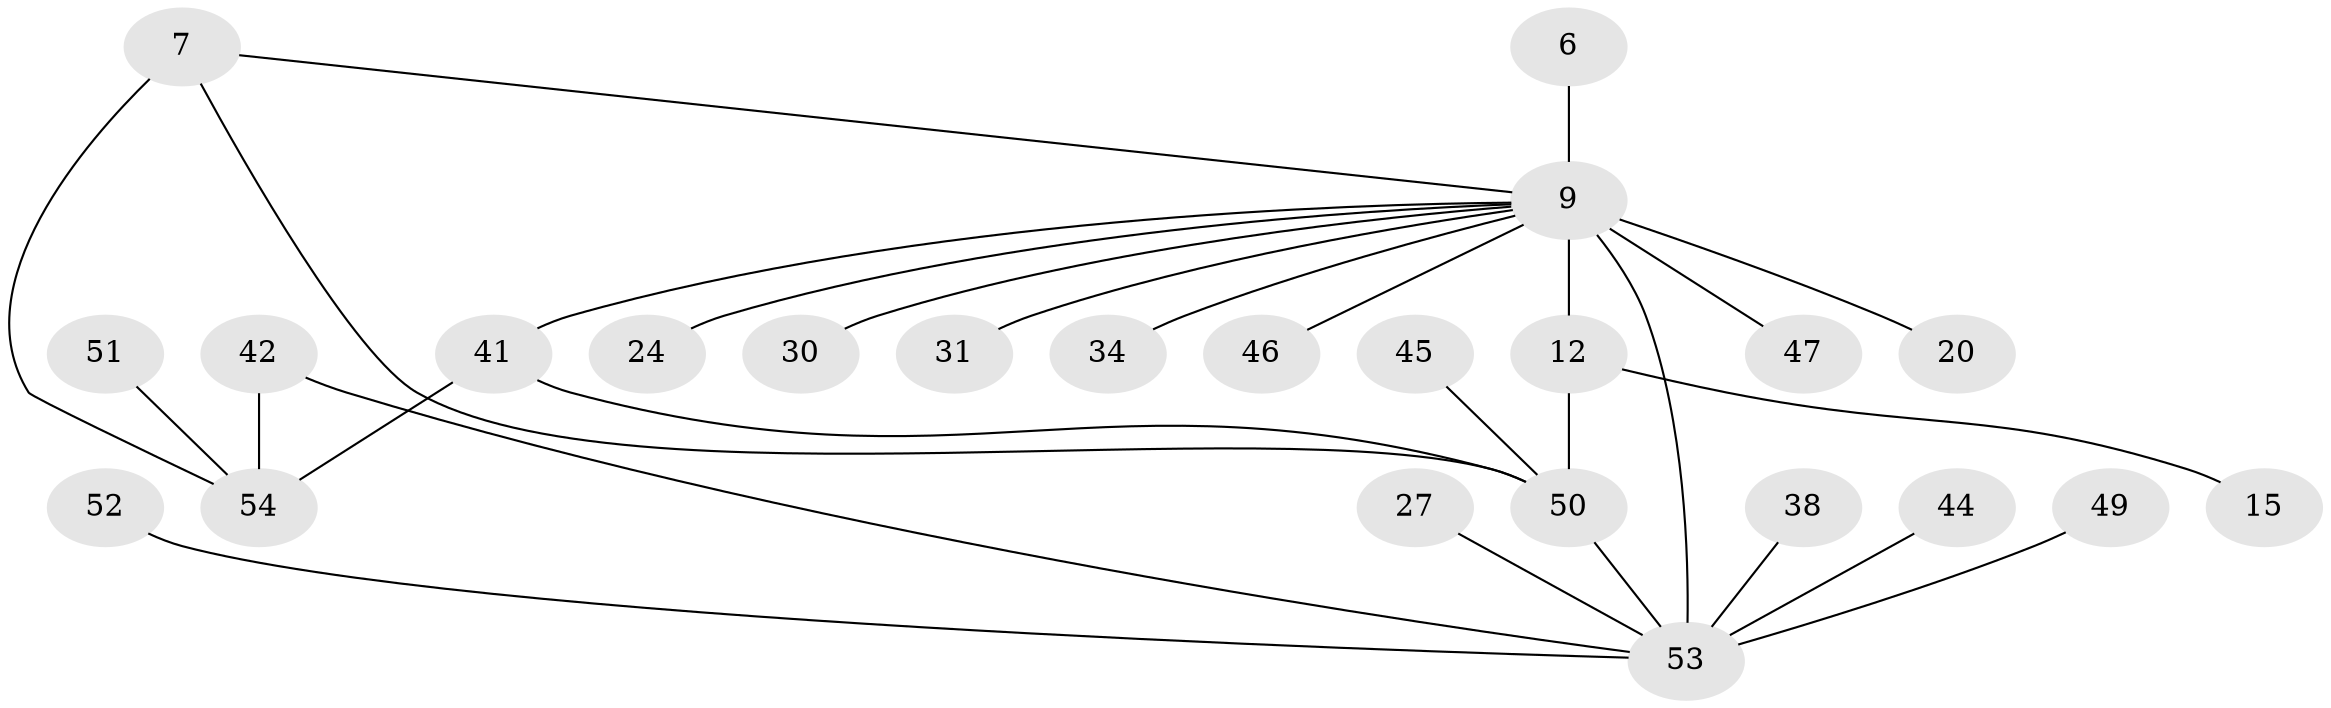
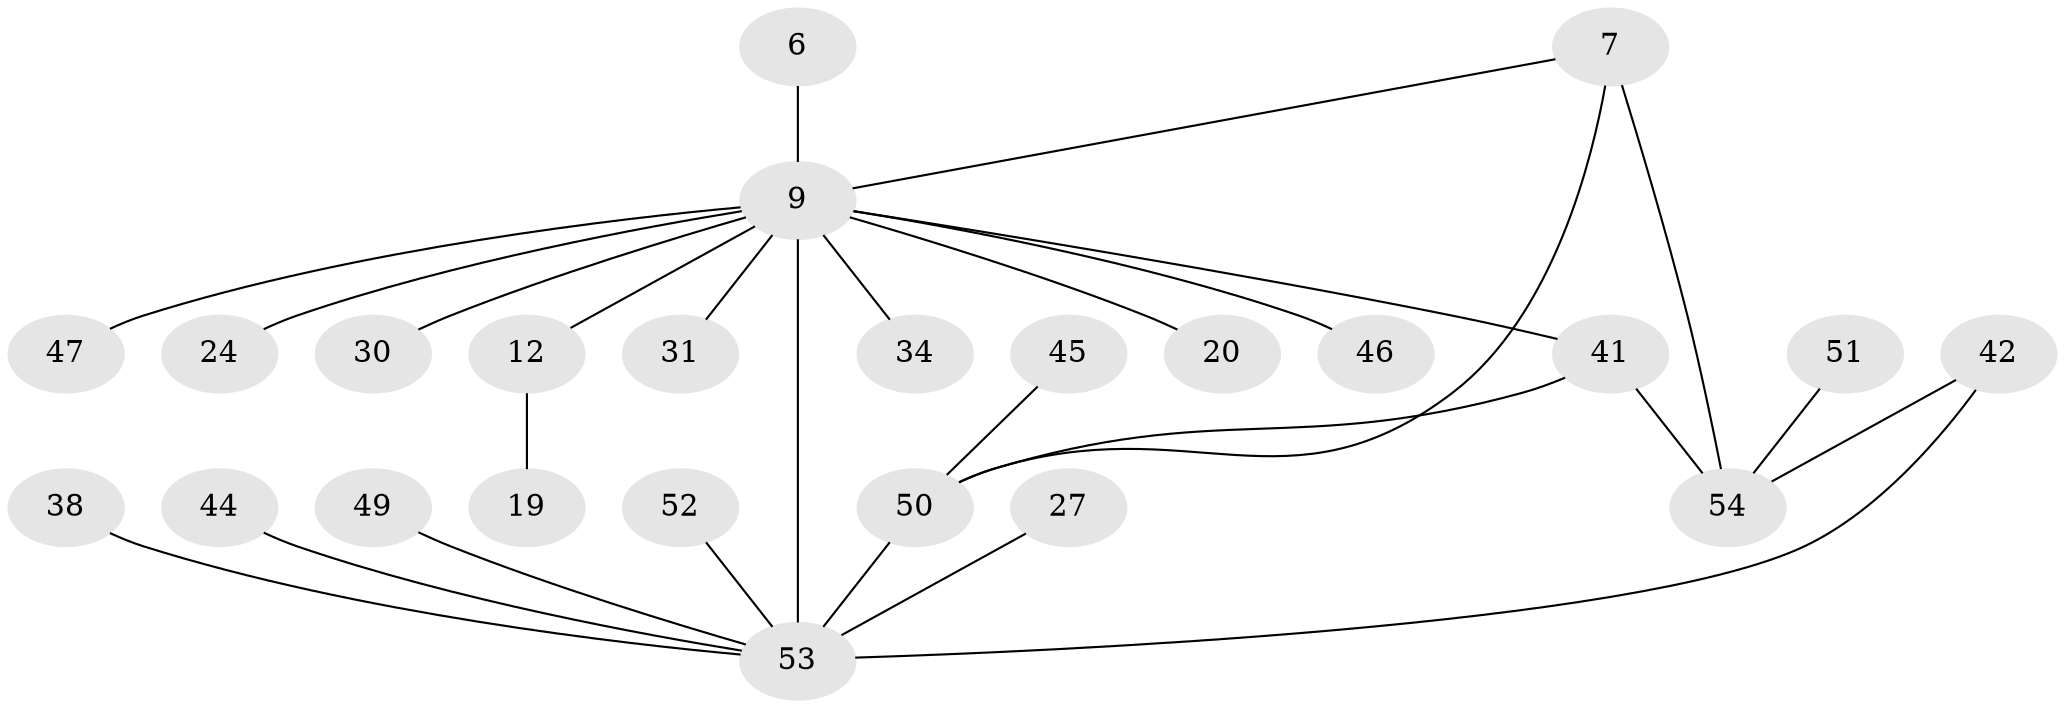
(1569, 431) -> none
(2264, 508) -> (527, 508)
